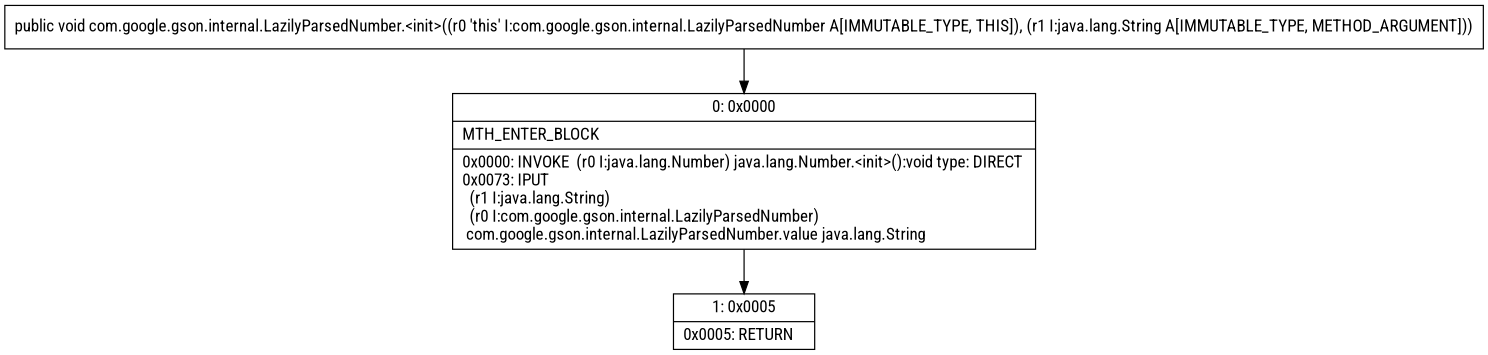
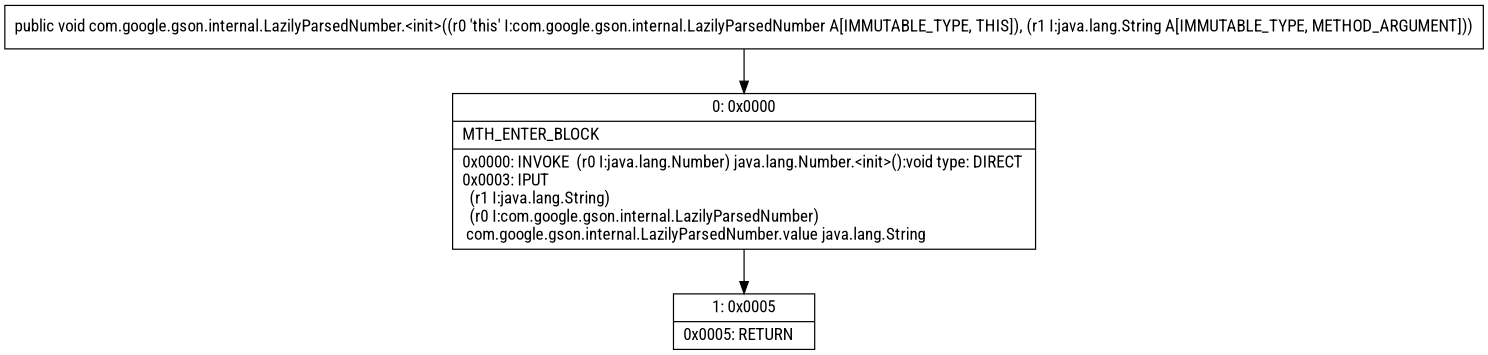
(509, 180) -> (509, 180)
